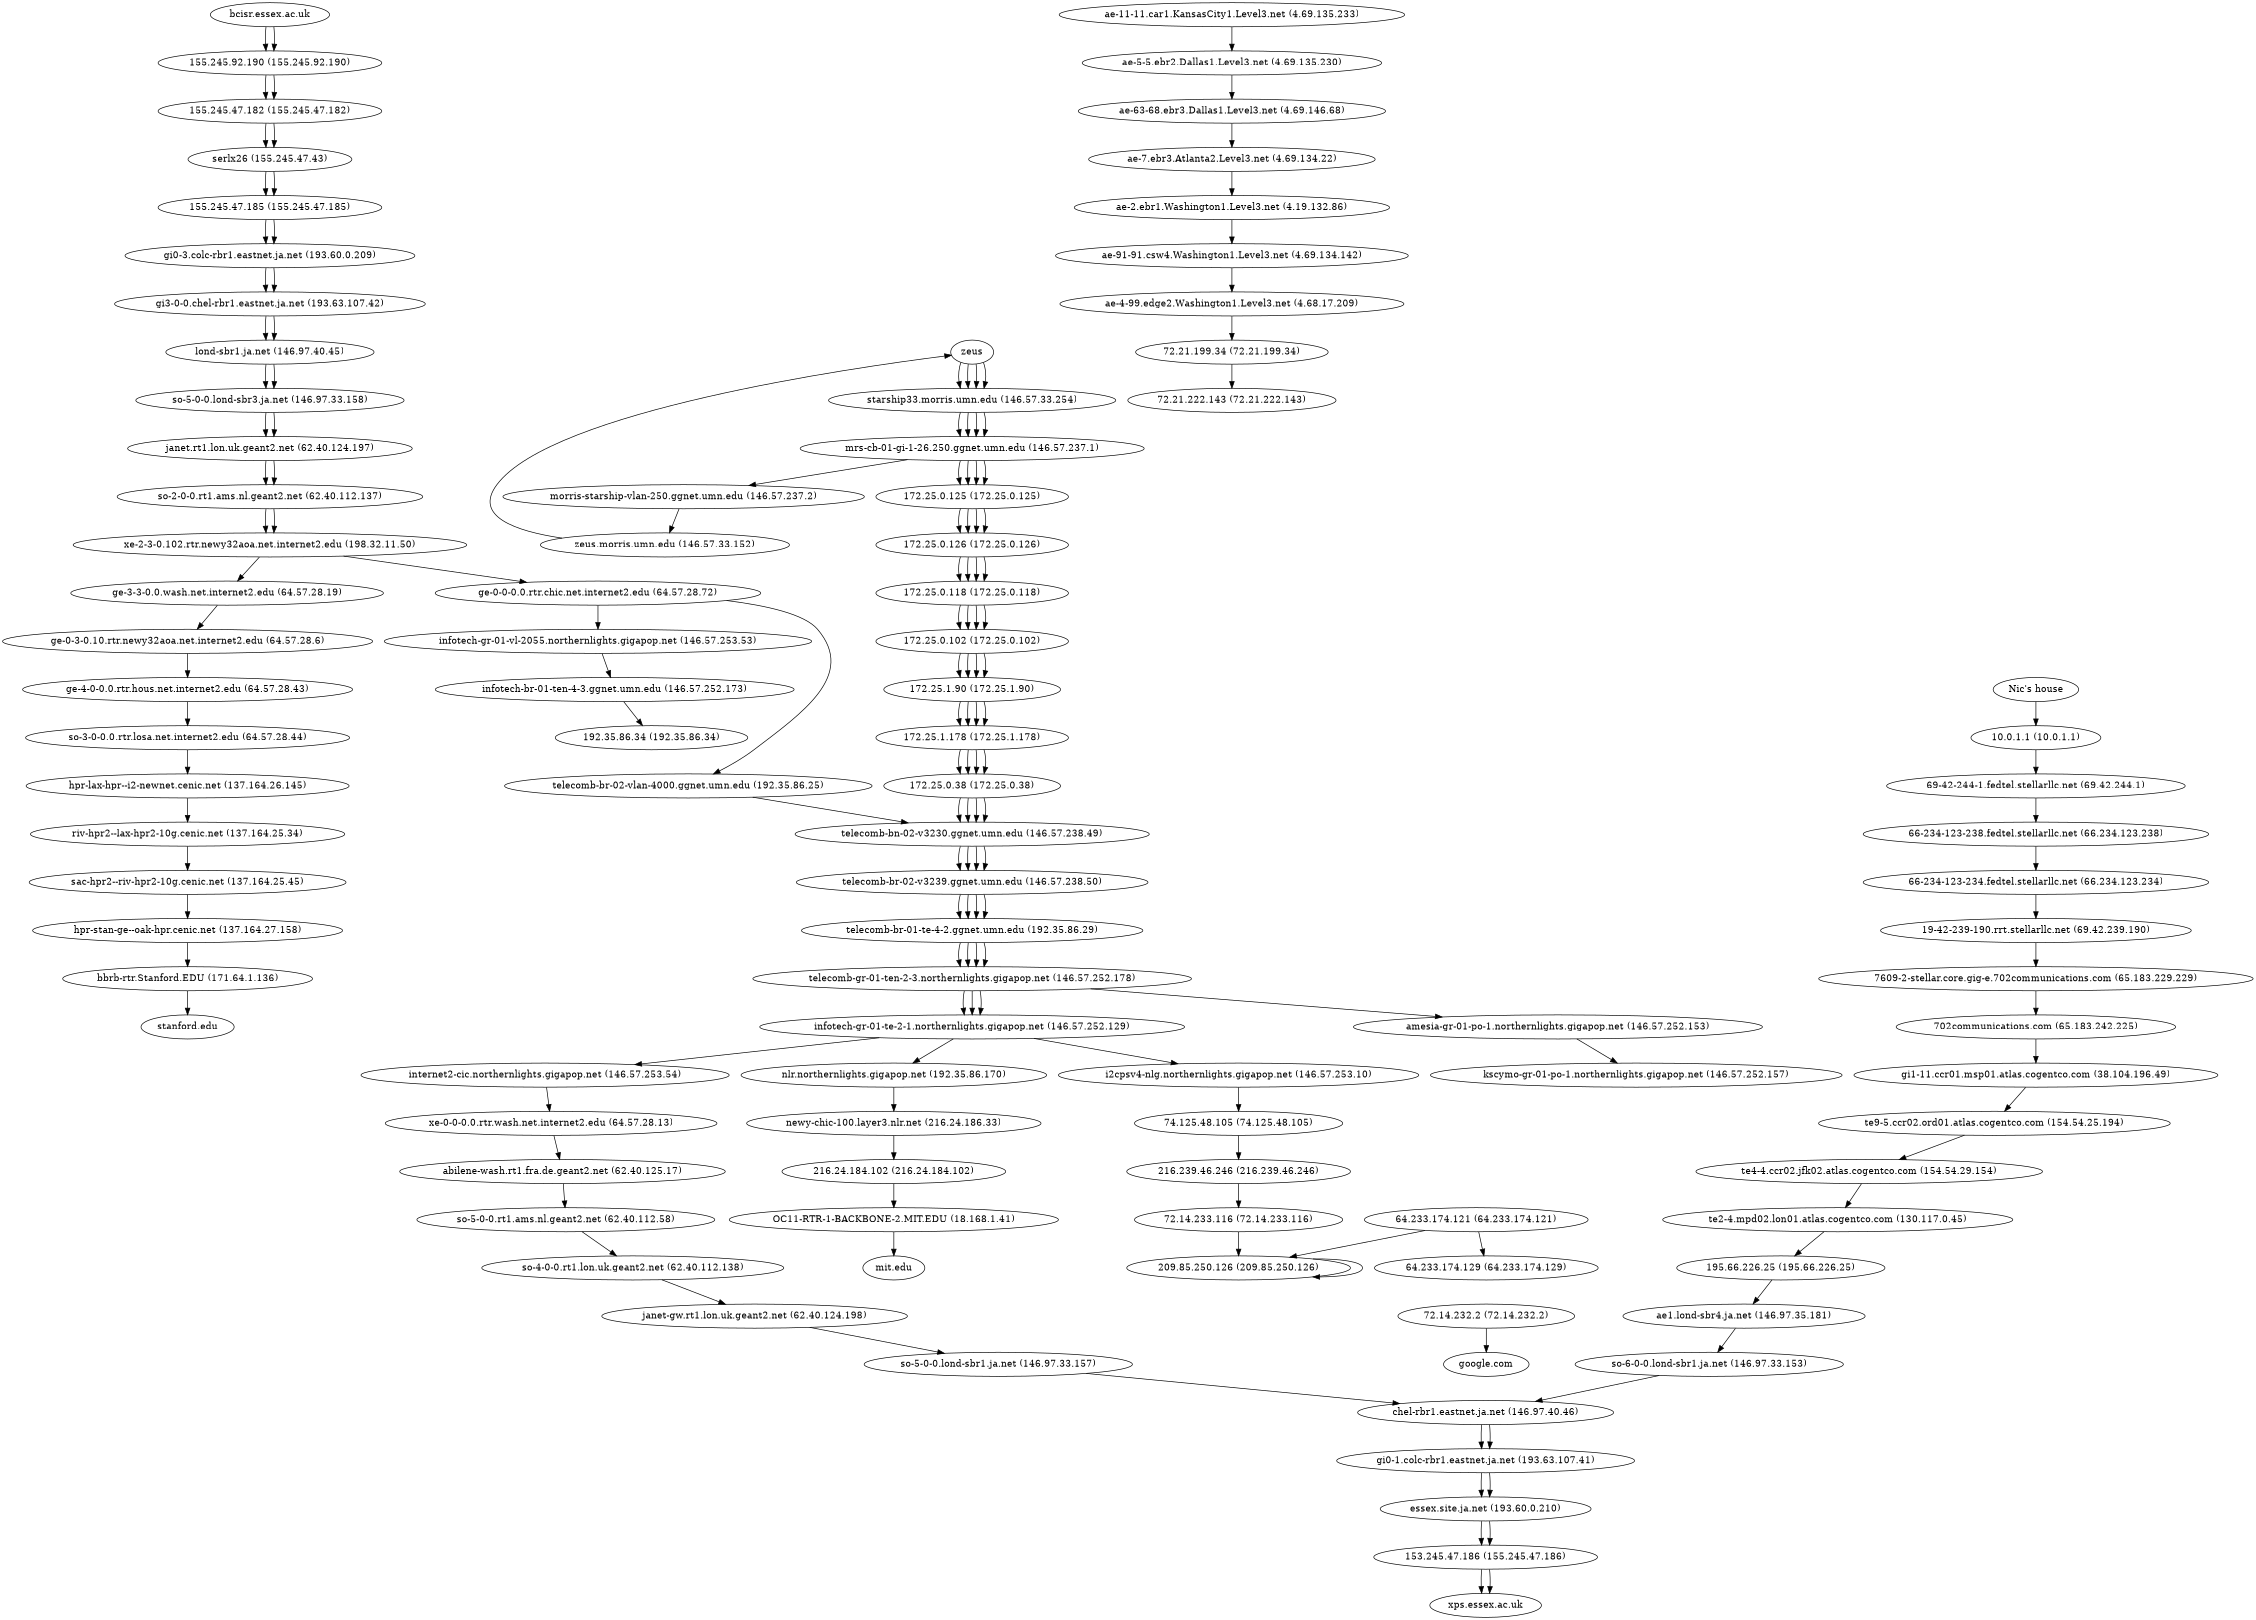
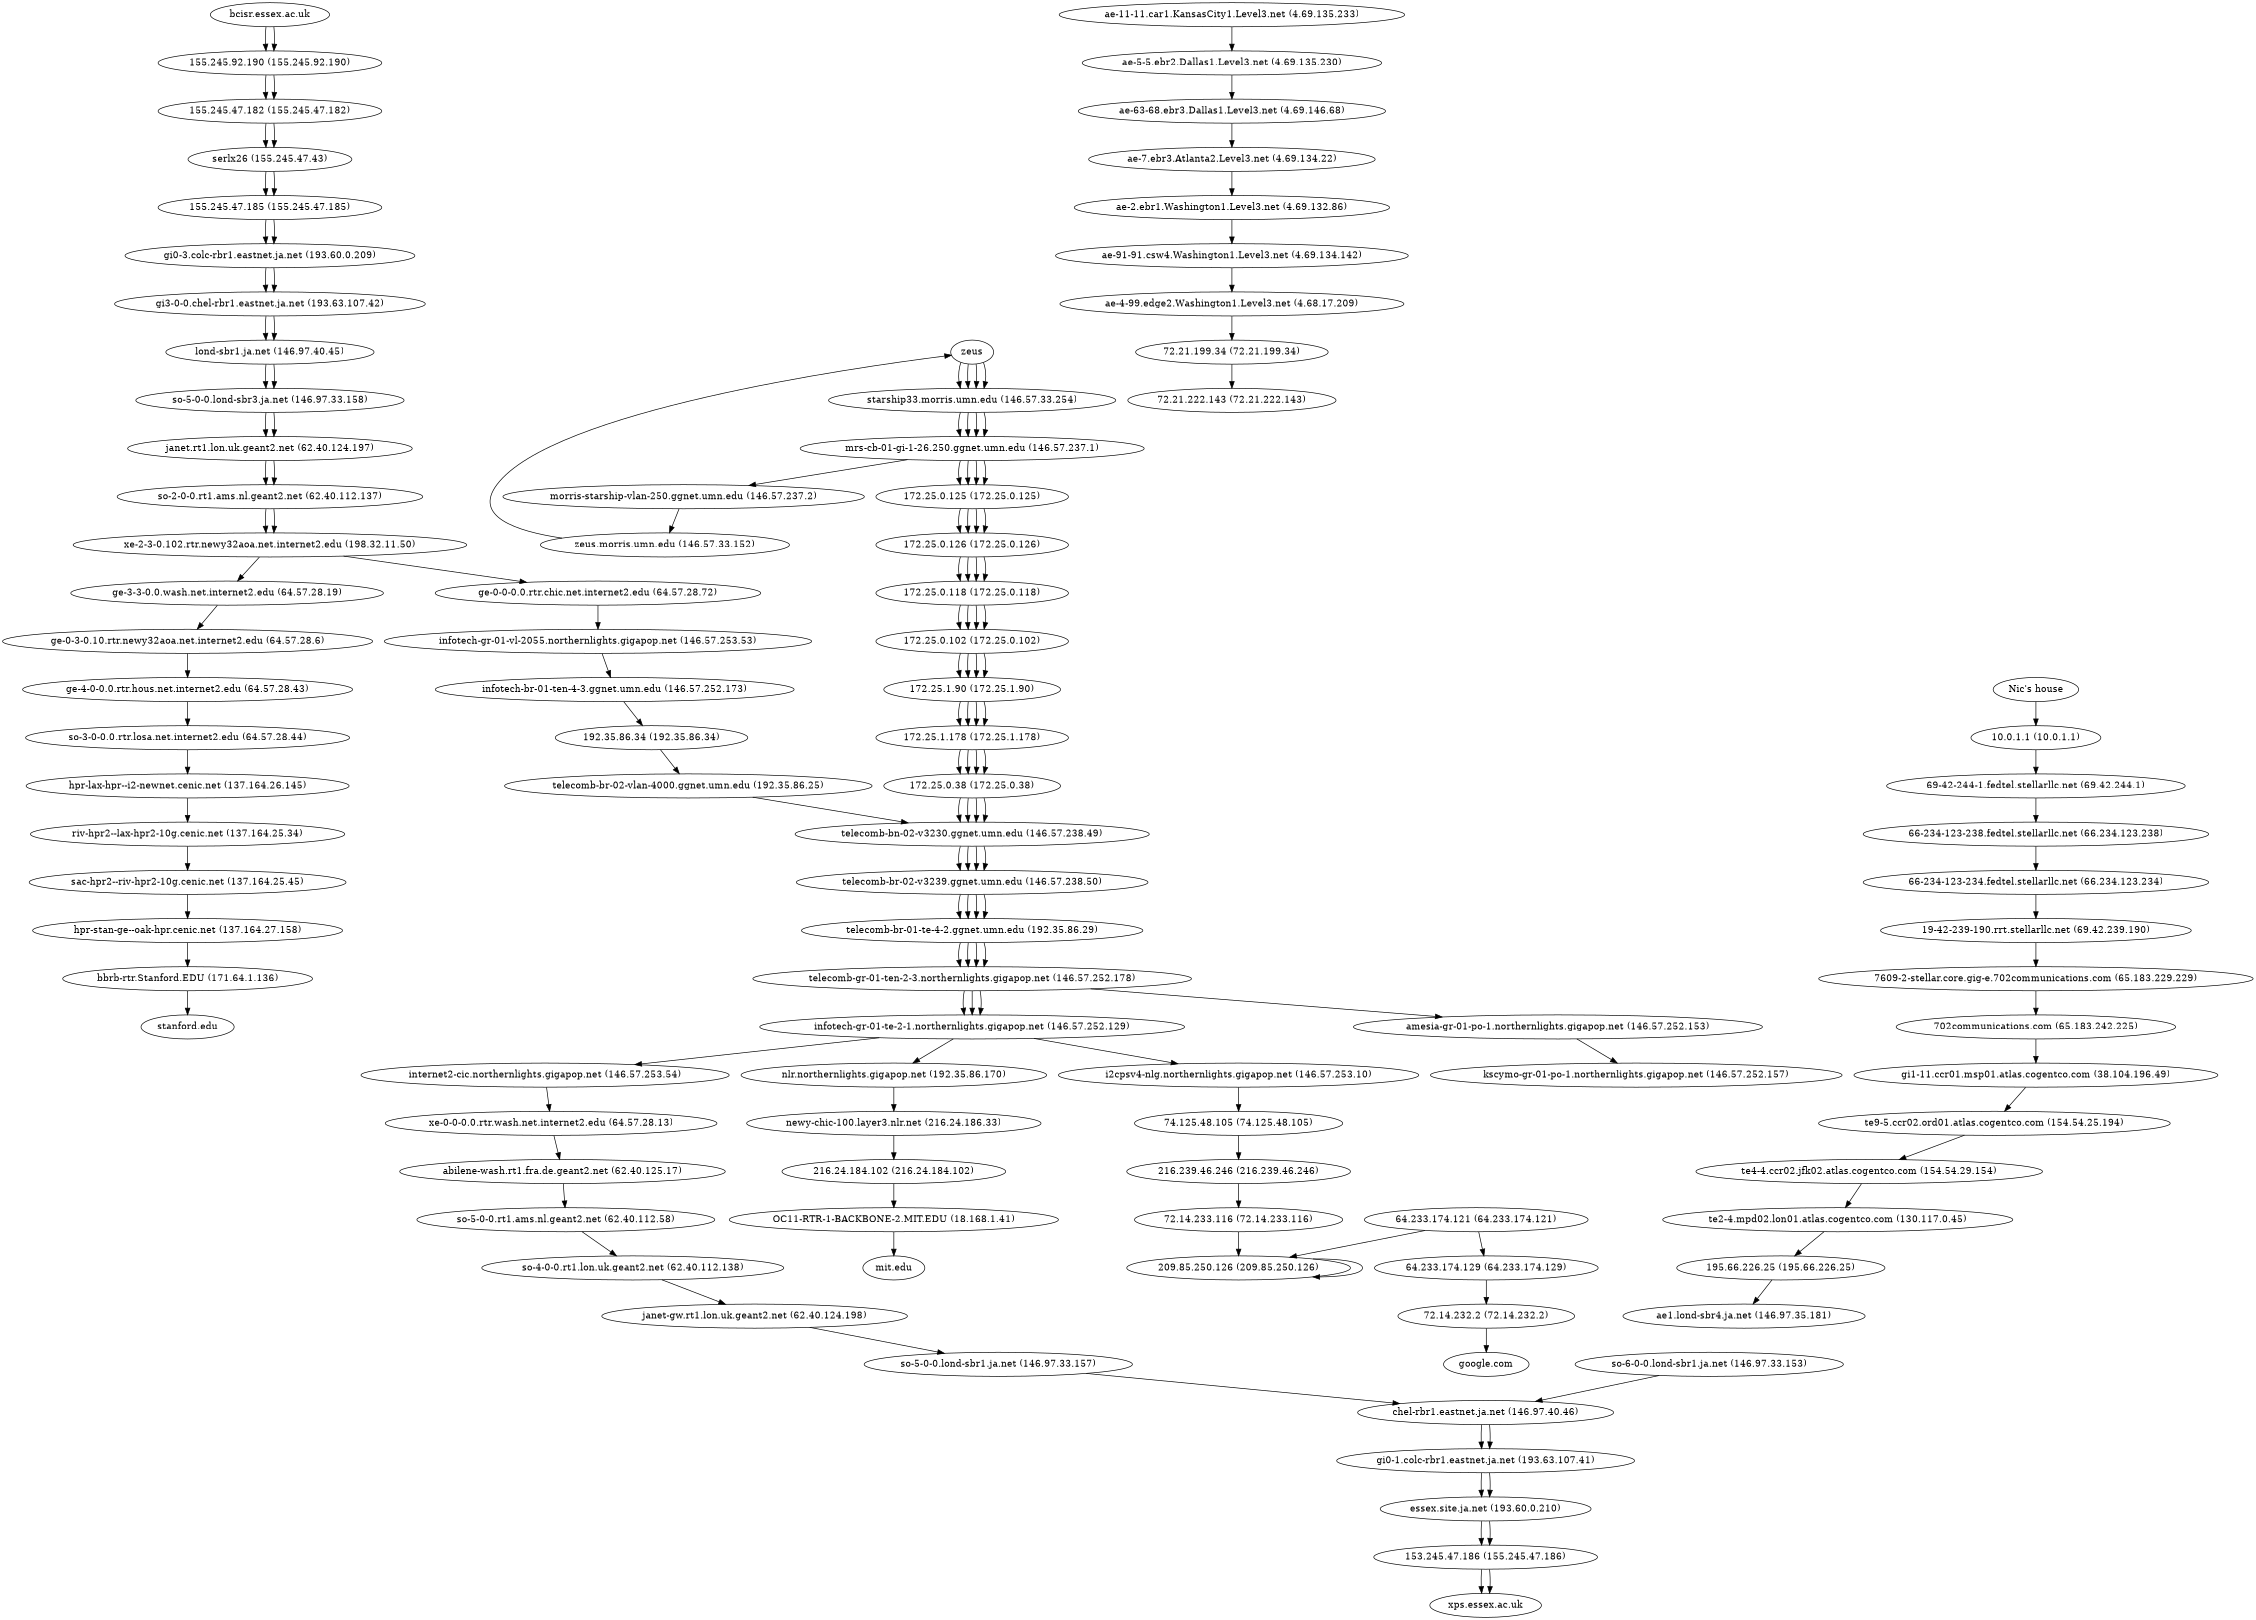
(1232, 208) -> (1232, 208)
(828, 675) -> (668, 759)
none -> (1486, 1289)
(1729, 1338) -> none
